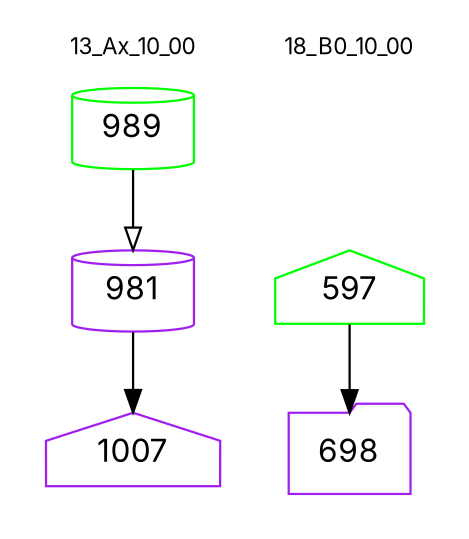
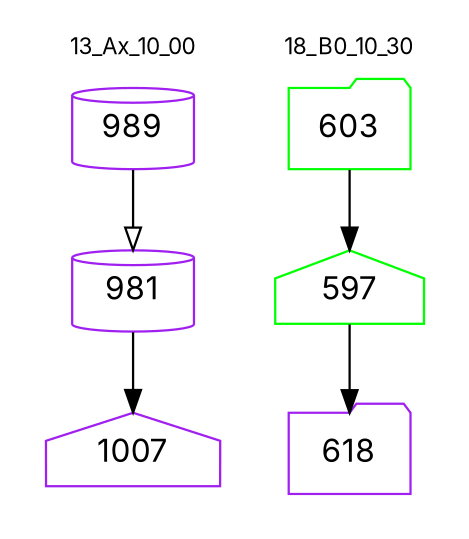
(350, 48) -> (350, 48)
(133, 129) -> (133, 129)
none -> (350, 129)
(350, 453) -> (350, 453)
